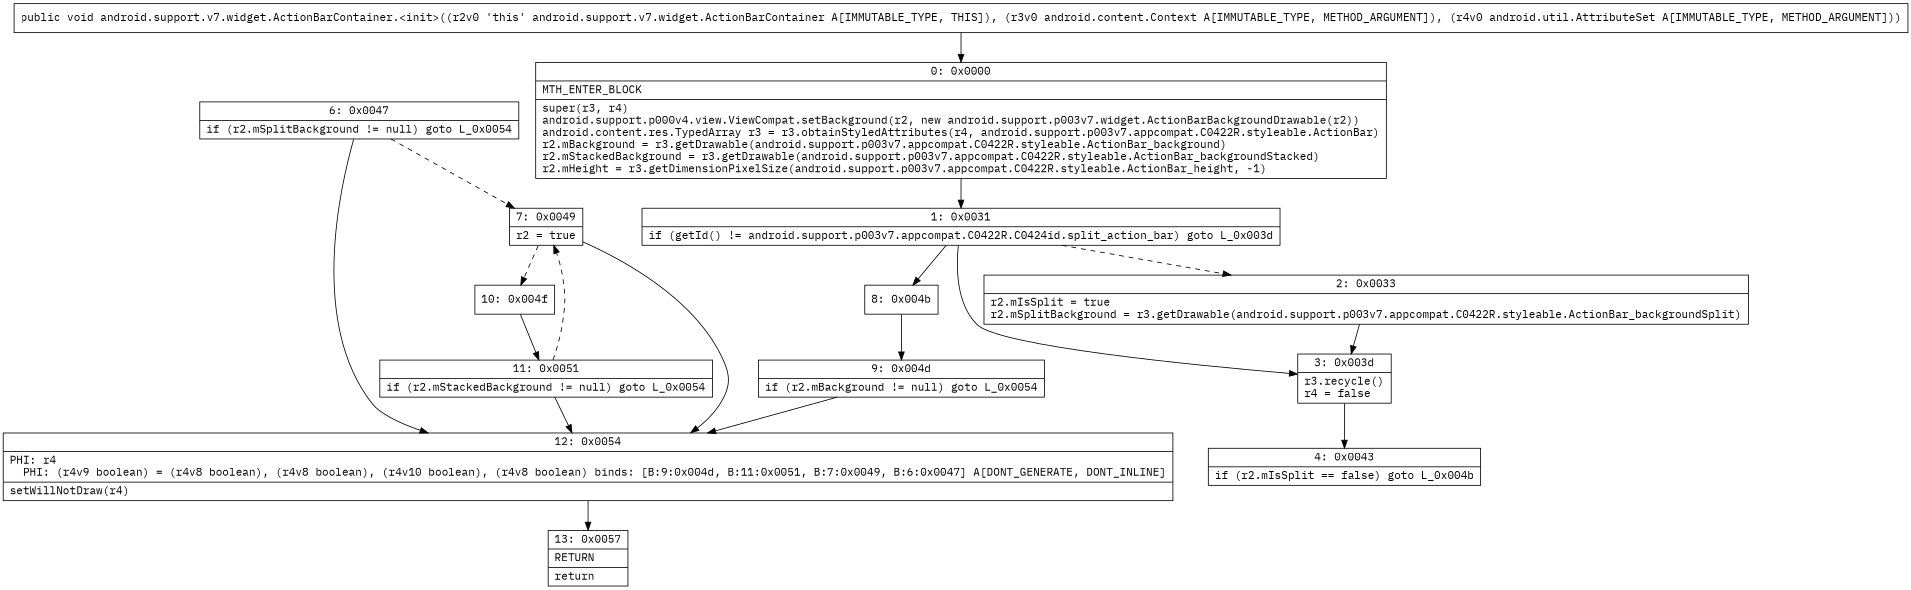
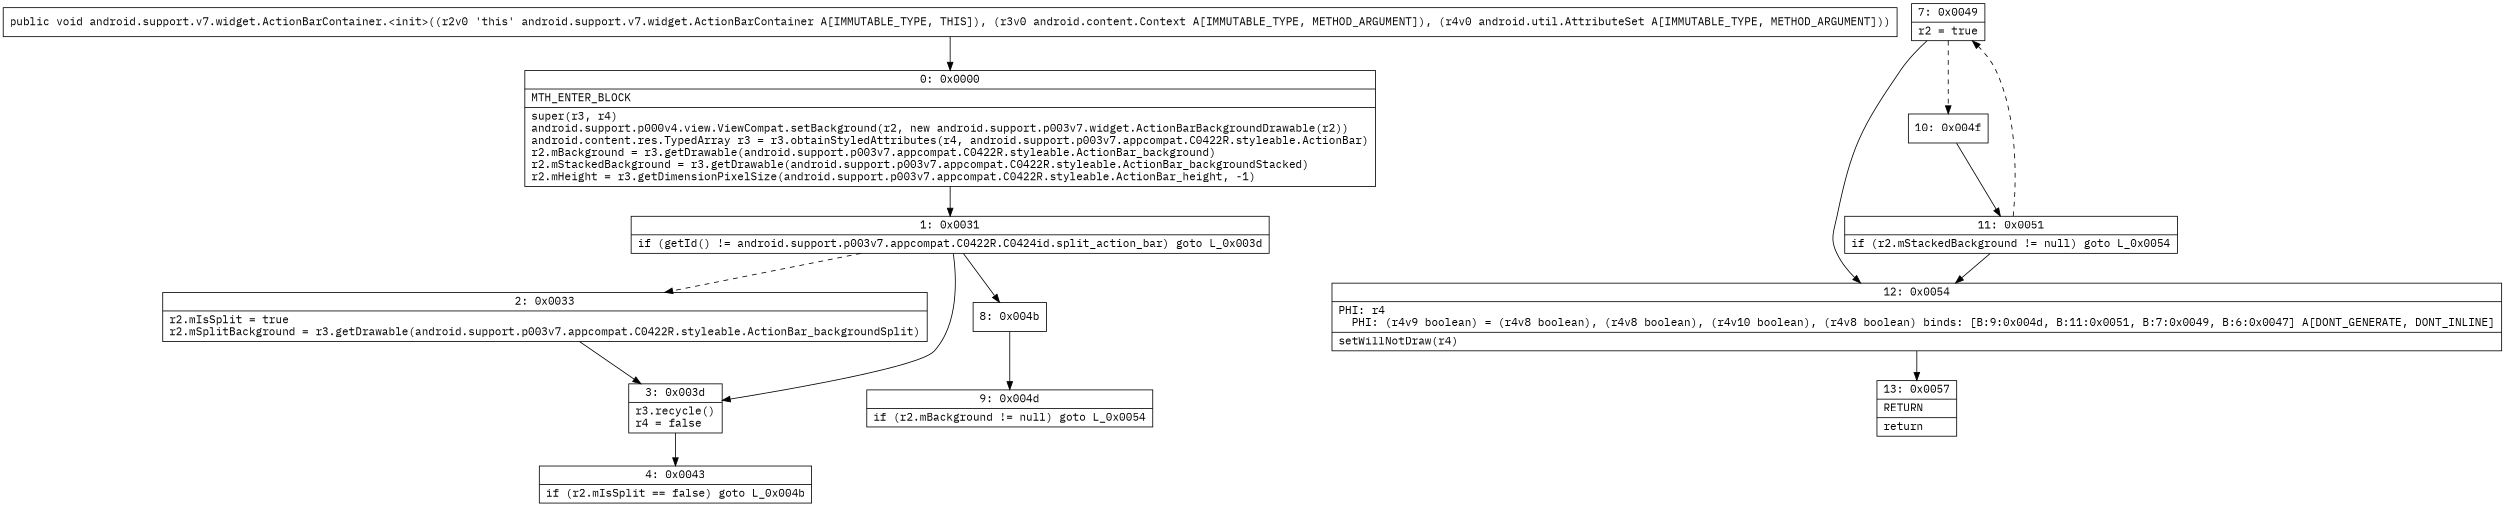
(359, 120) -> none
(776, 414) -> none
